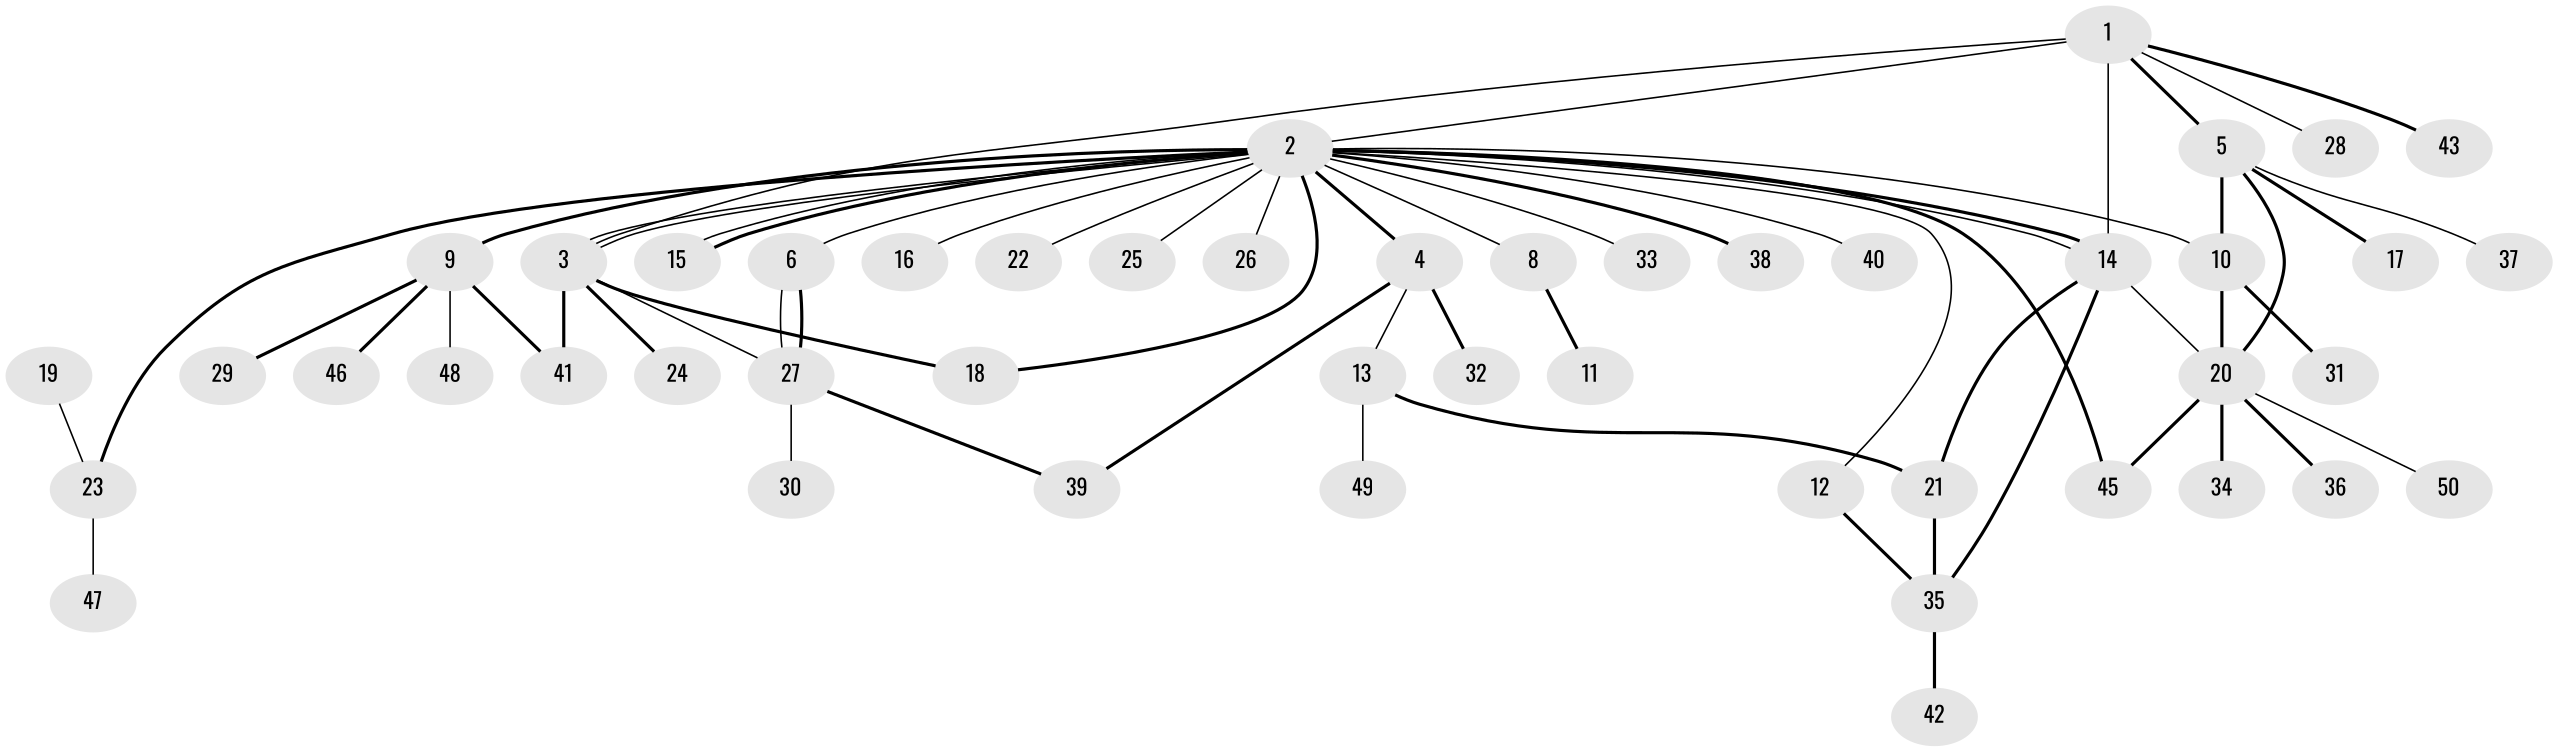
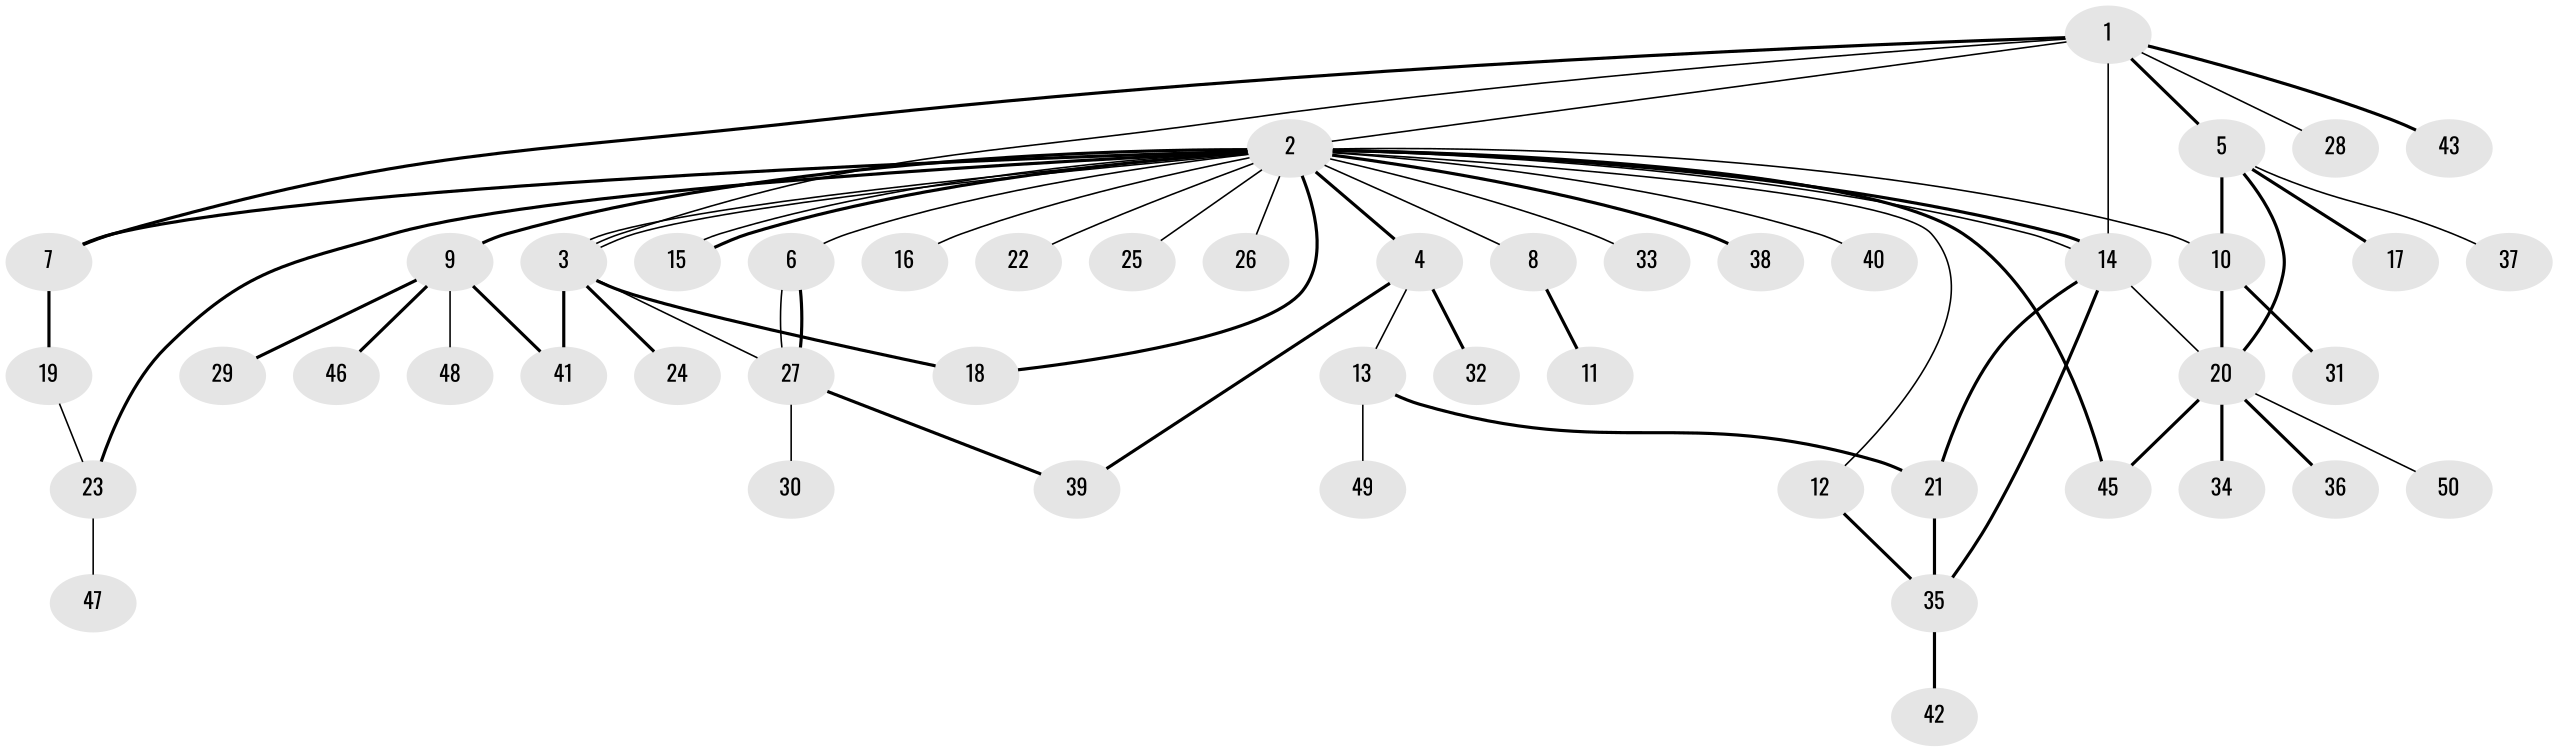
none -> (49, 262)
